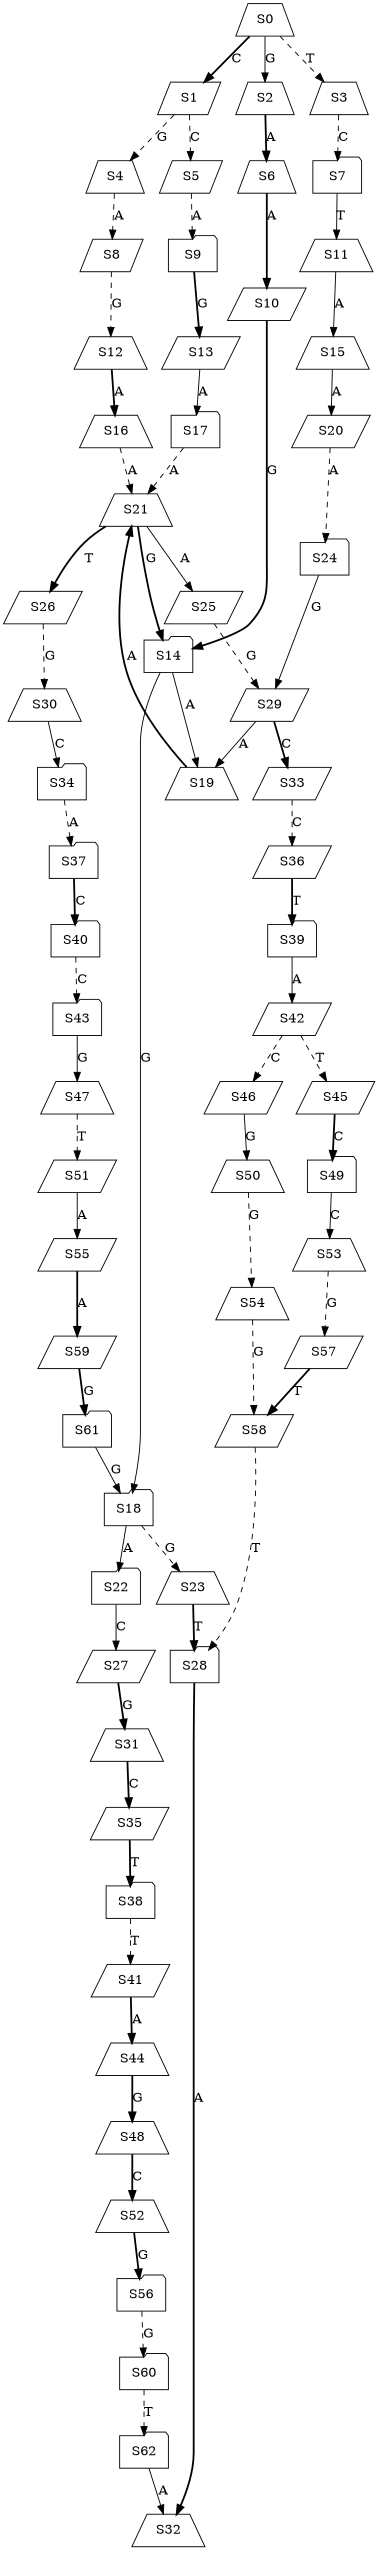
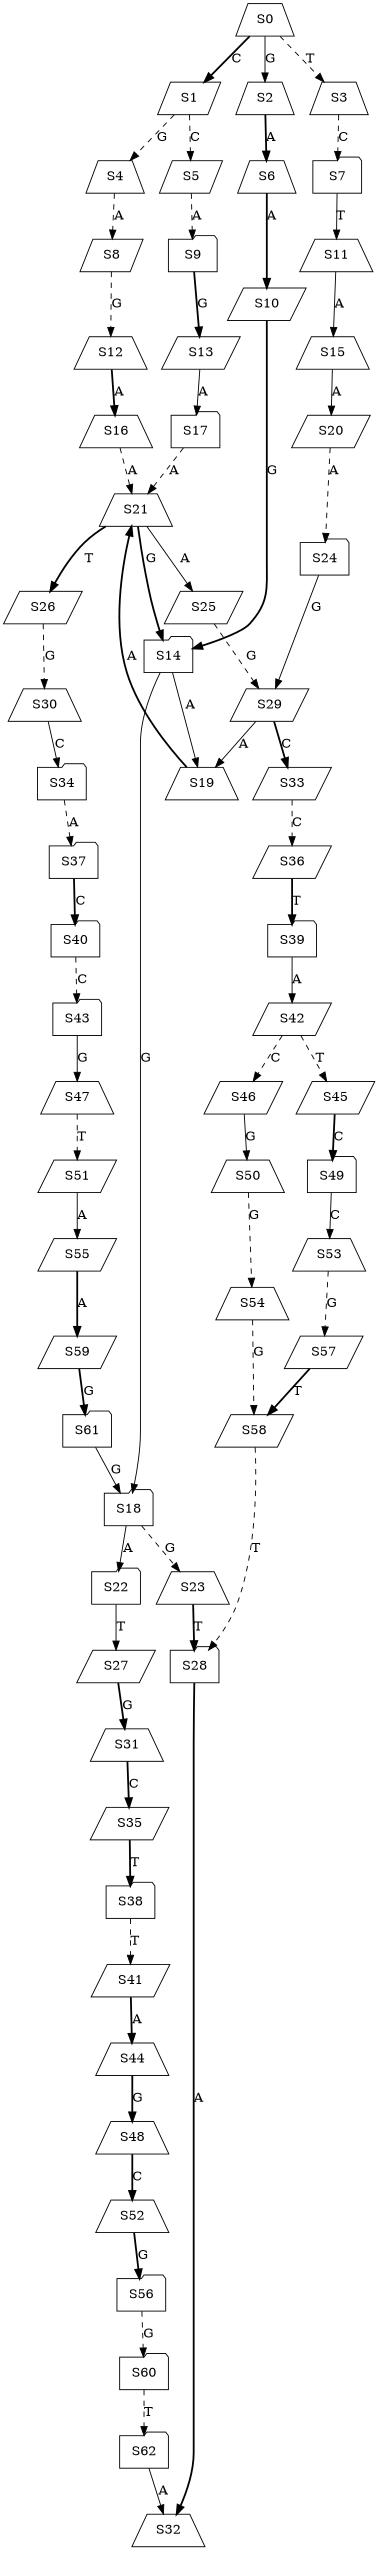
(121, 1627) -> (121, 1627)
